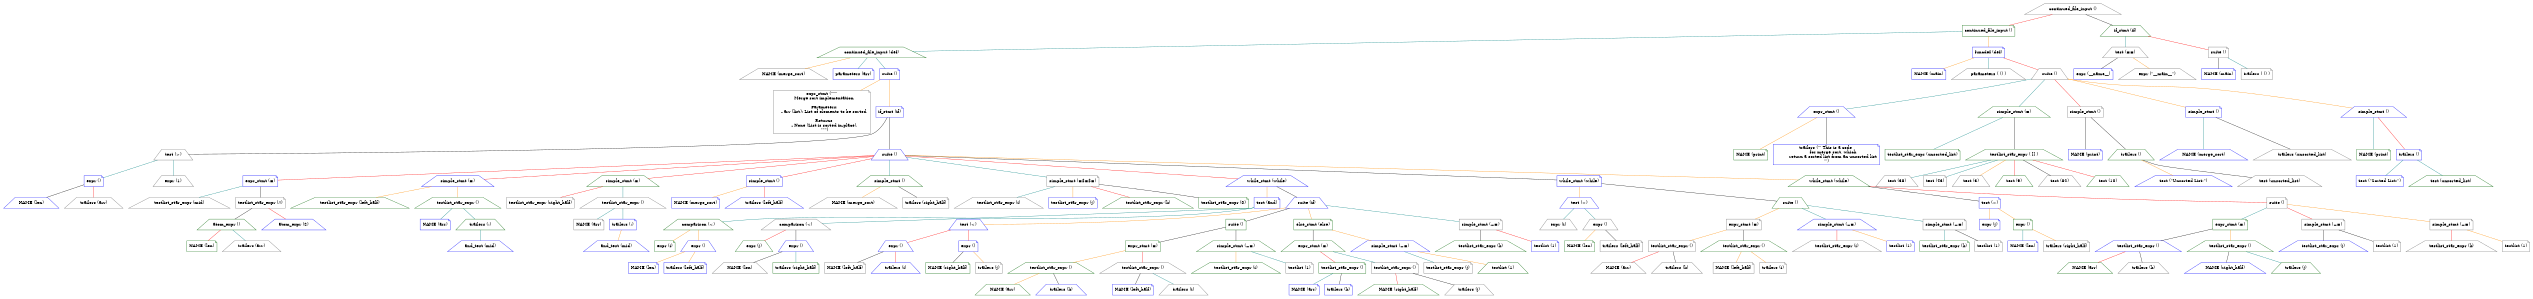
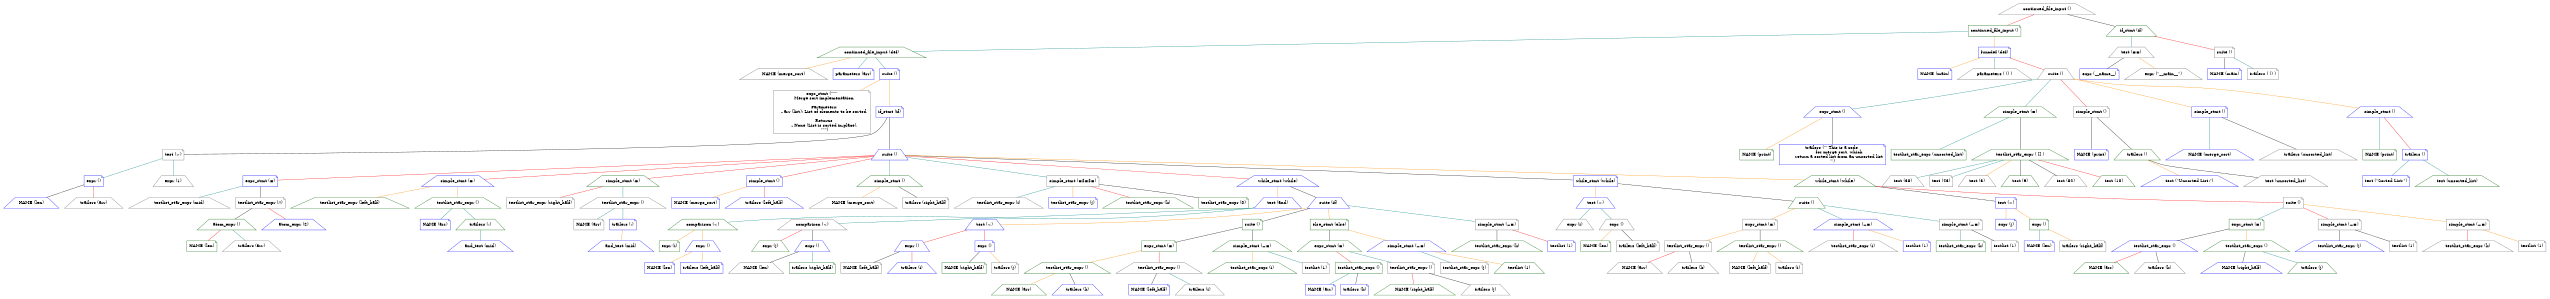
(173, 155) -> (173, 155)
(2014, 168) -> (2020, 168)
(1267, 203) -> (1278, 203)
